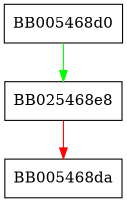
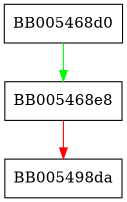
(63, 101) -> (63, 101)
(63, 178) -> (63, 178)
